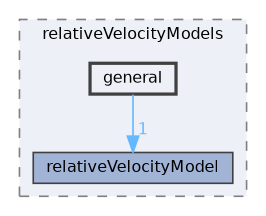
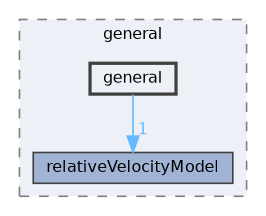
(133, 35) -> (133, 35)
